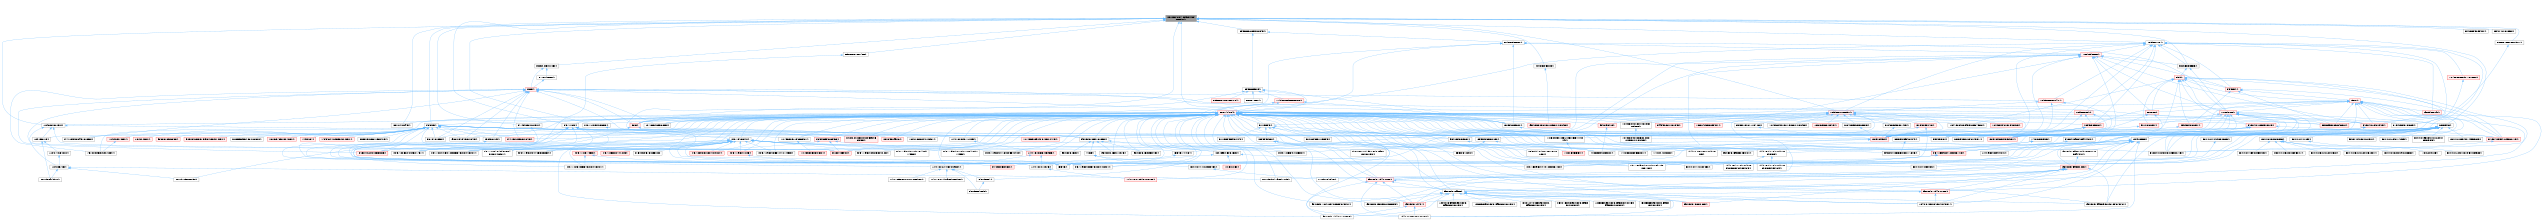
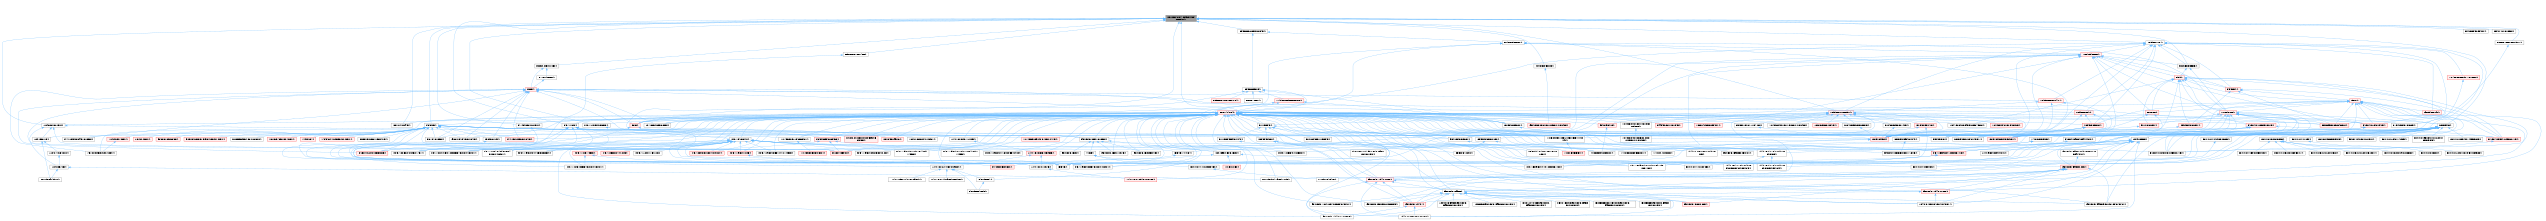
none -> (2137, 67)
(1513, 85) -> (1821, 56)
none -> (2330, 139)
(648, 153) -> (648, 153)
(1311, 153) -> (1345, 168)
(2430, 153) -> (2430, 153)
(186, 180) -> none
(907, 180) -> (907, 180)
(1615, 204) -> (1615, 204)
